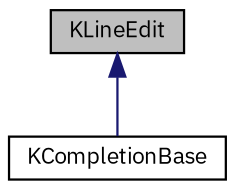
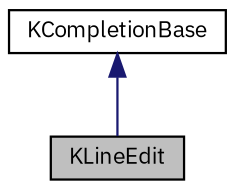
(117, 107) -> (117, 107)
